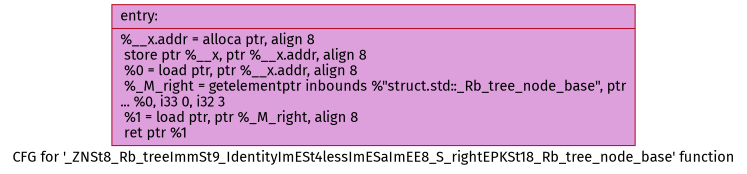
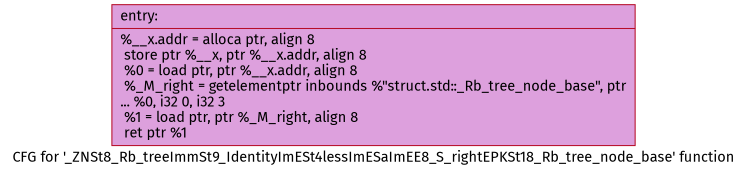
(173, 102) -> (173, 102)
